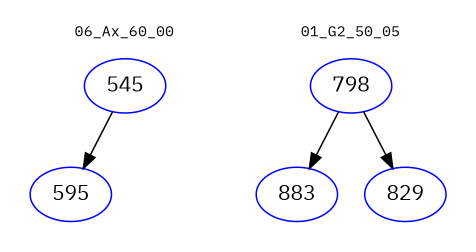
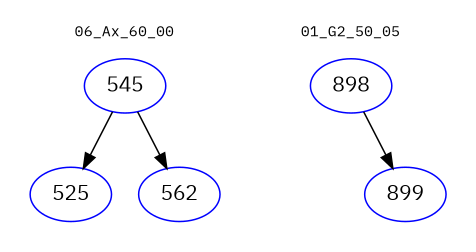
(351, 86) -> (351, 86)
(71, 194) -> (71, 194)
none -> (179, 194)
(297, 194) -> none
(405, 194) -> (405, 194)
